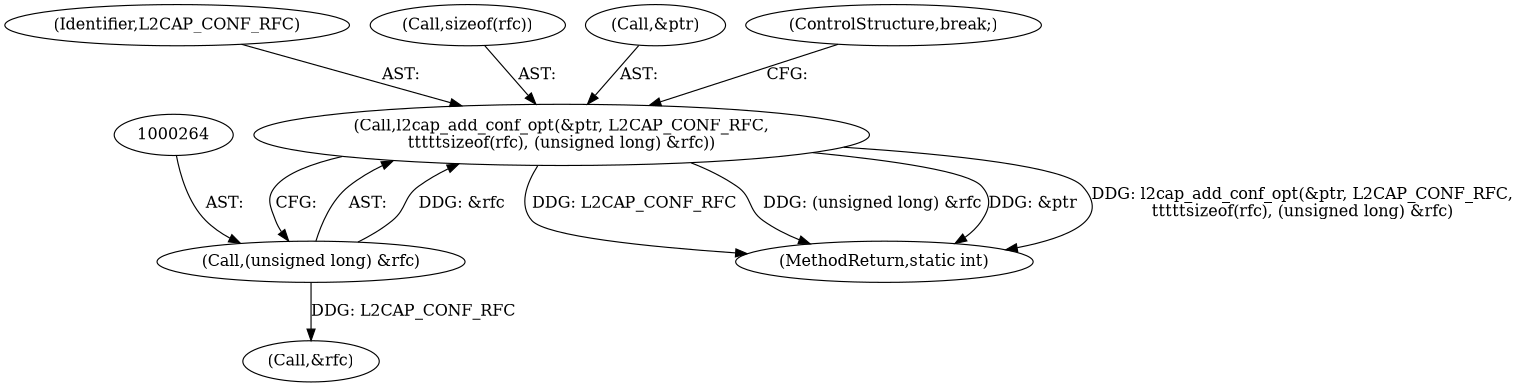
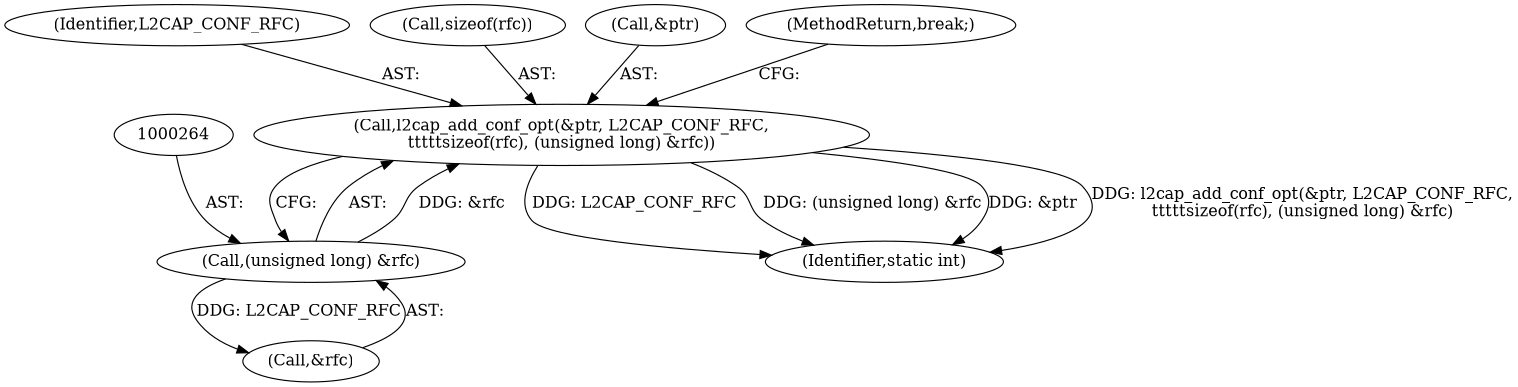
(894, 25) -> (881, 25)
(884, 262) -> (884, 262)
none -> (401, 325)
